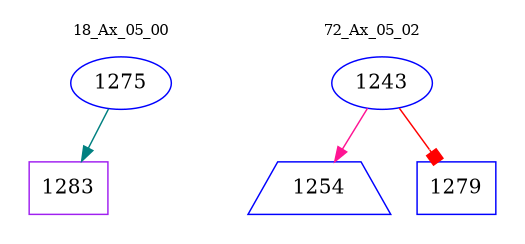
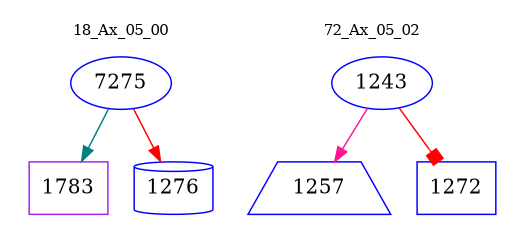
(121, 83) -> (121, 83)
(69, 188) -> (69, 188)
none -> (174, 188)
(319, 188) -> (319, 188)
(456, 188) -> (456, 188)
